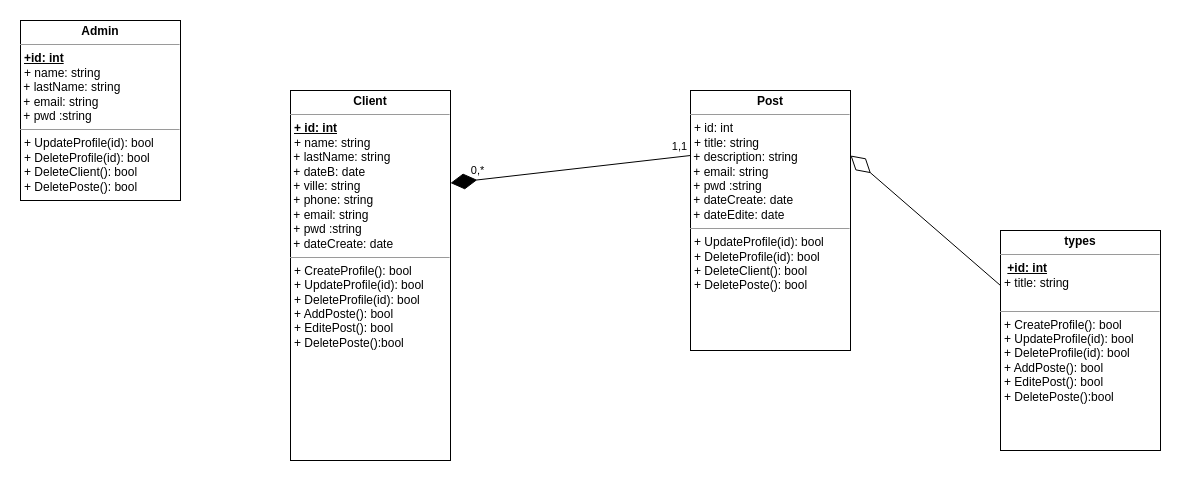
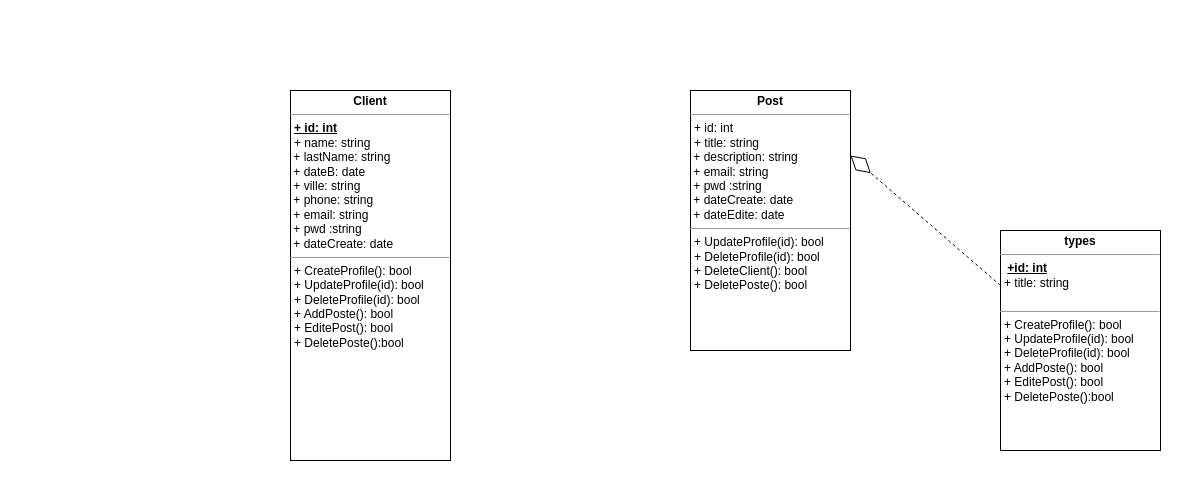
(101, 111) -> none
(584, 168) -> none
(935, 229) -> (935, 229)
